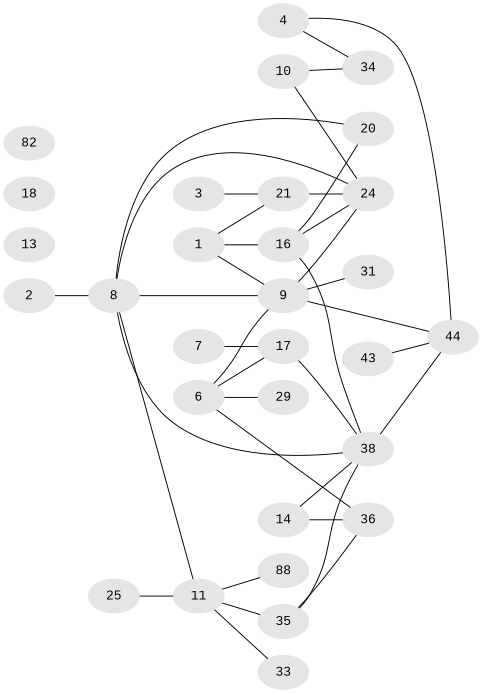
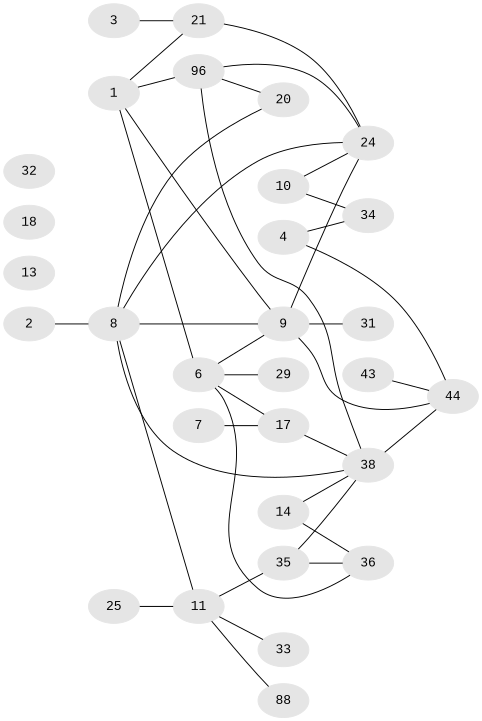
(29, 143) -> (29, 171)
none -> (156, 234)
(283, 245) -> (199, 72)
